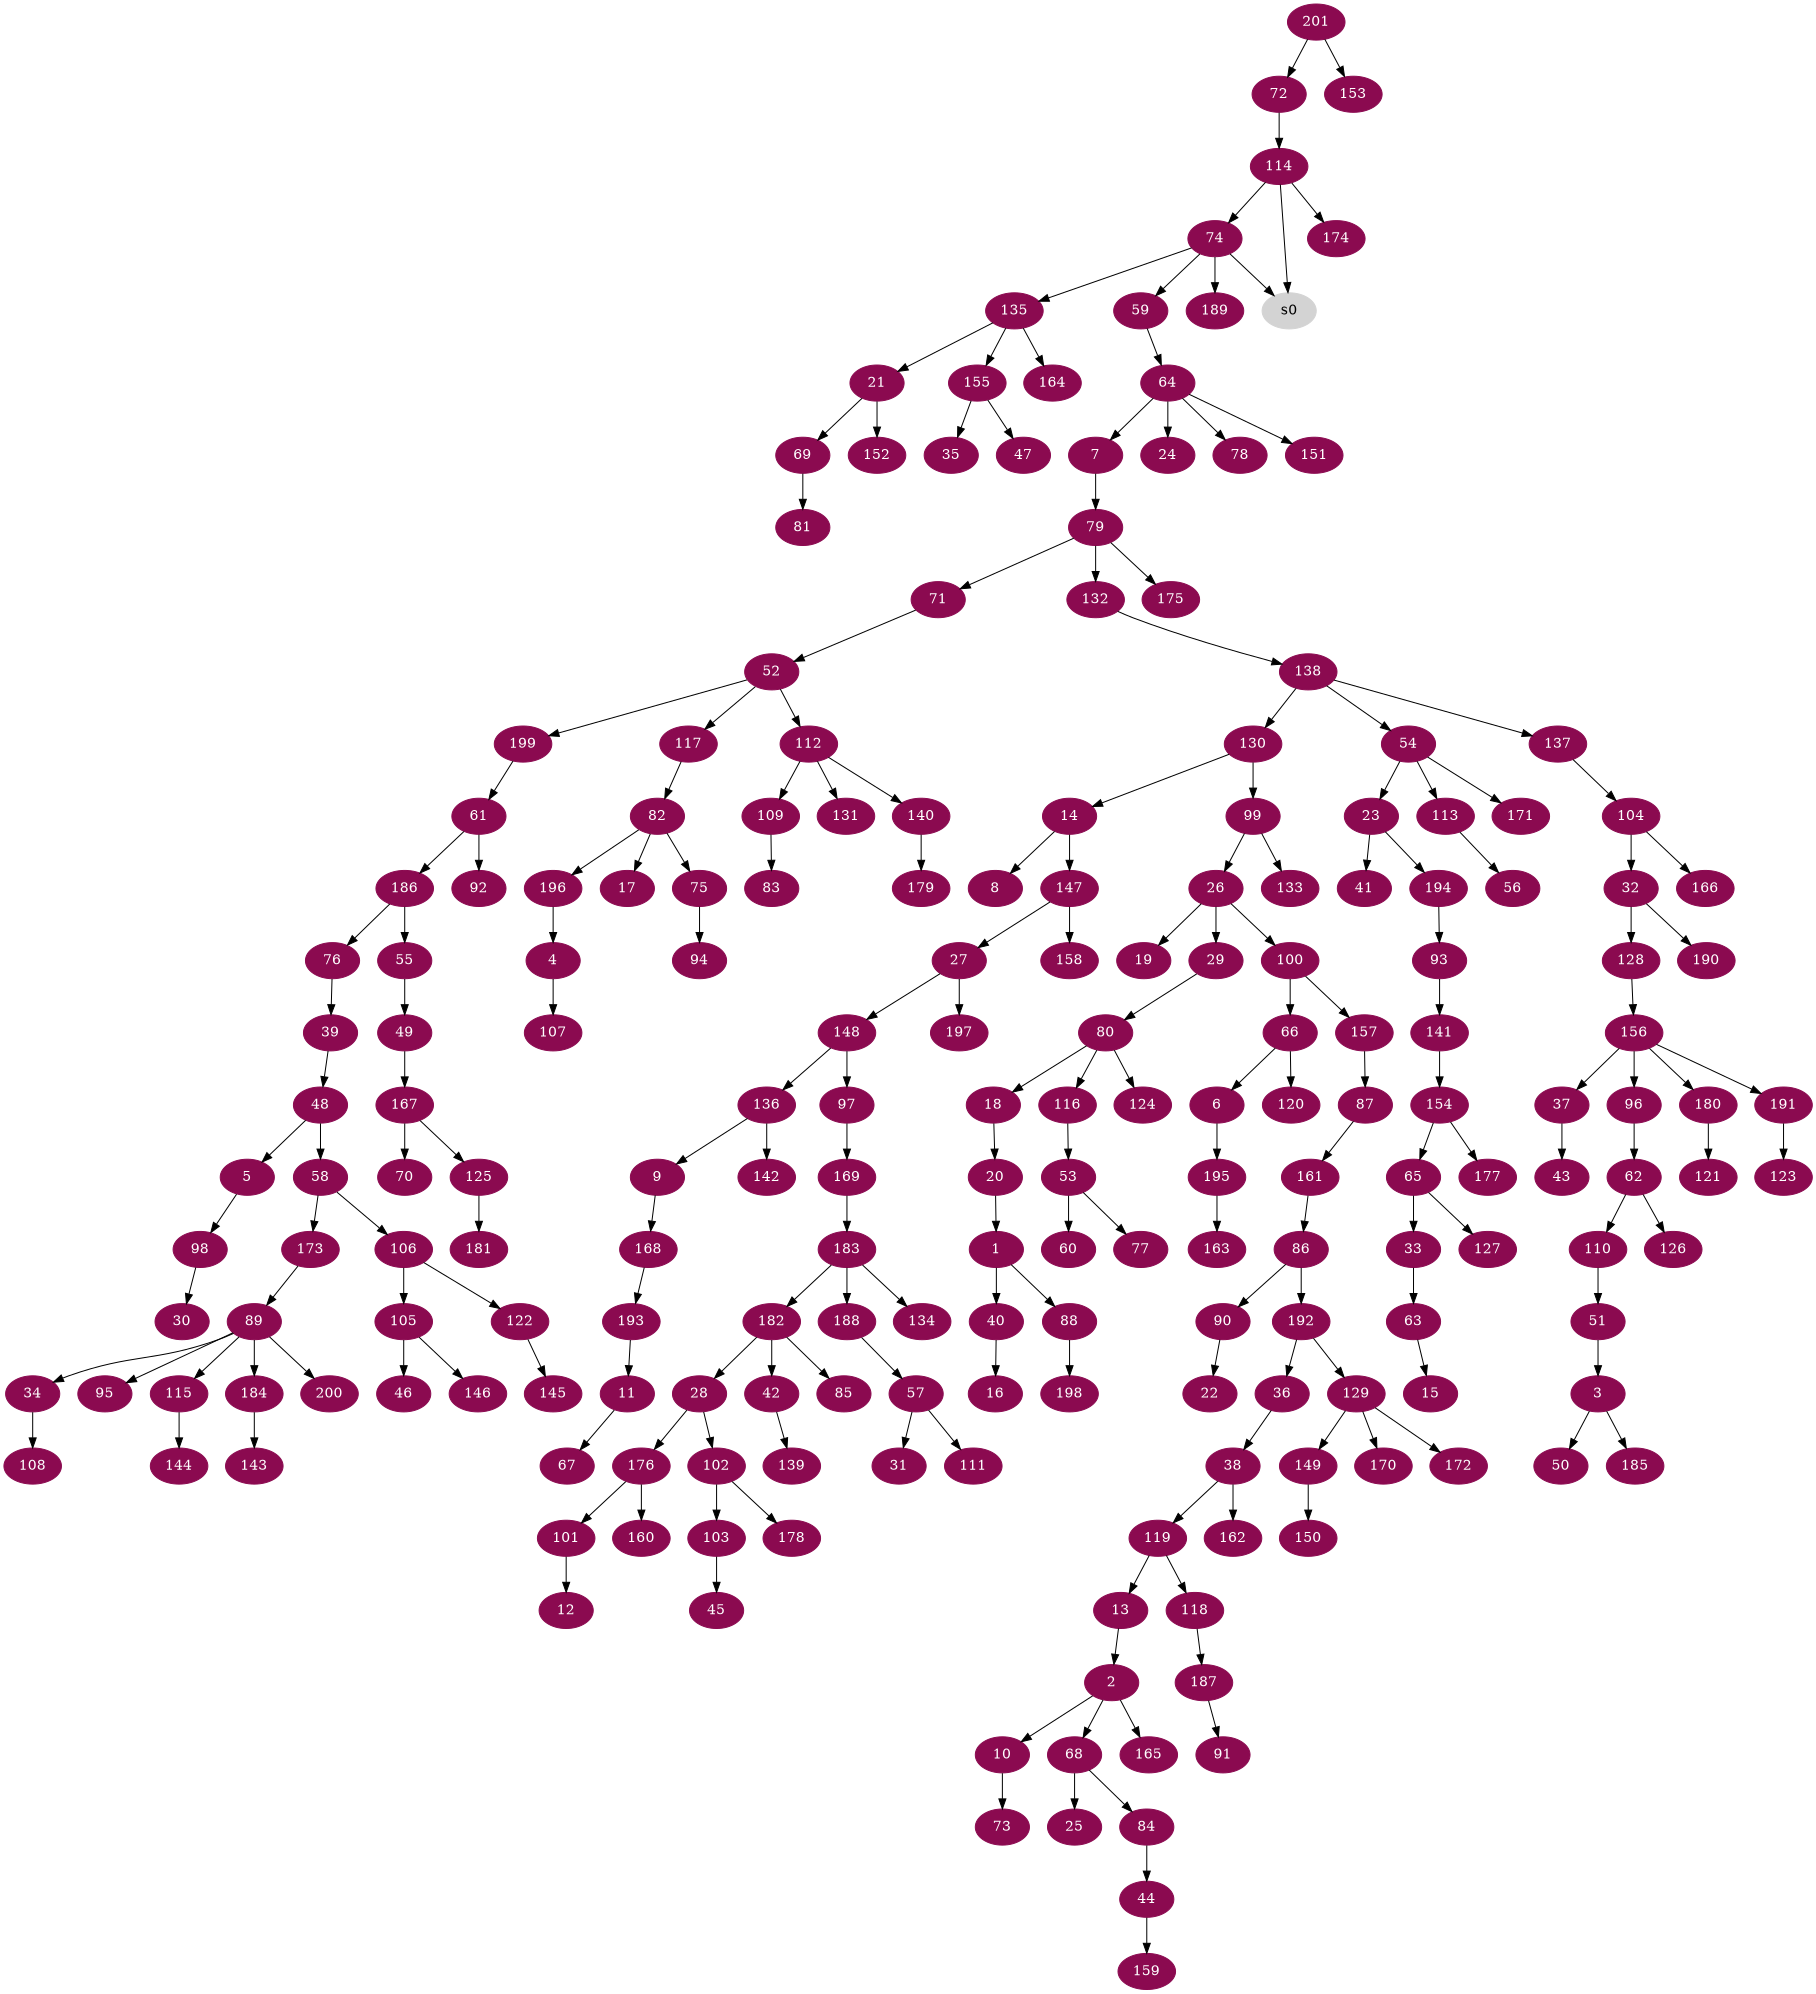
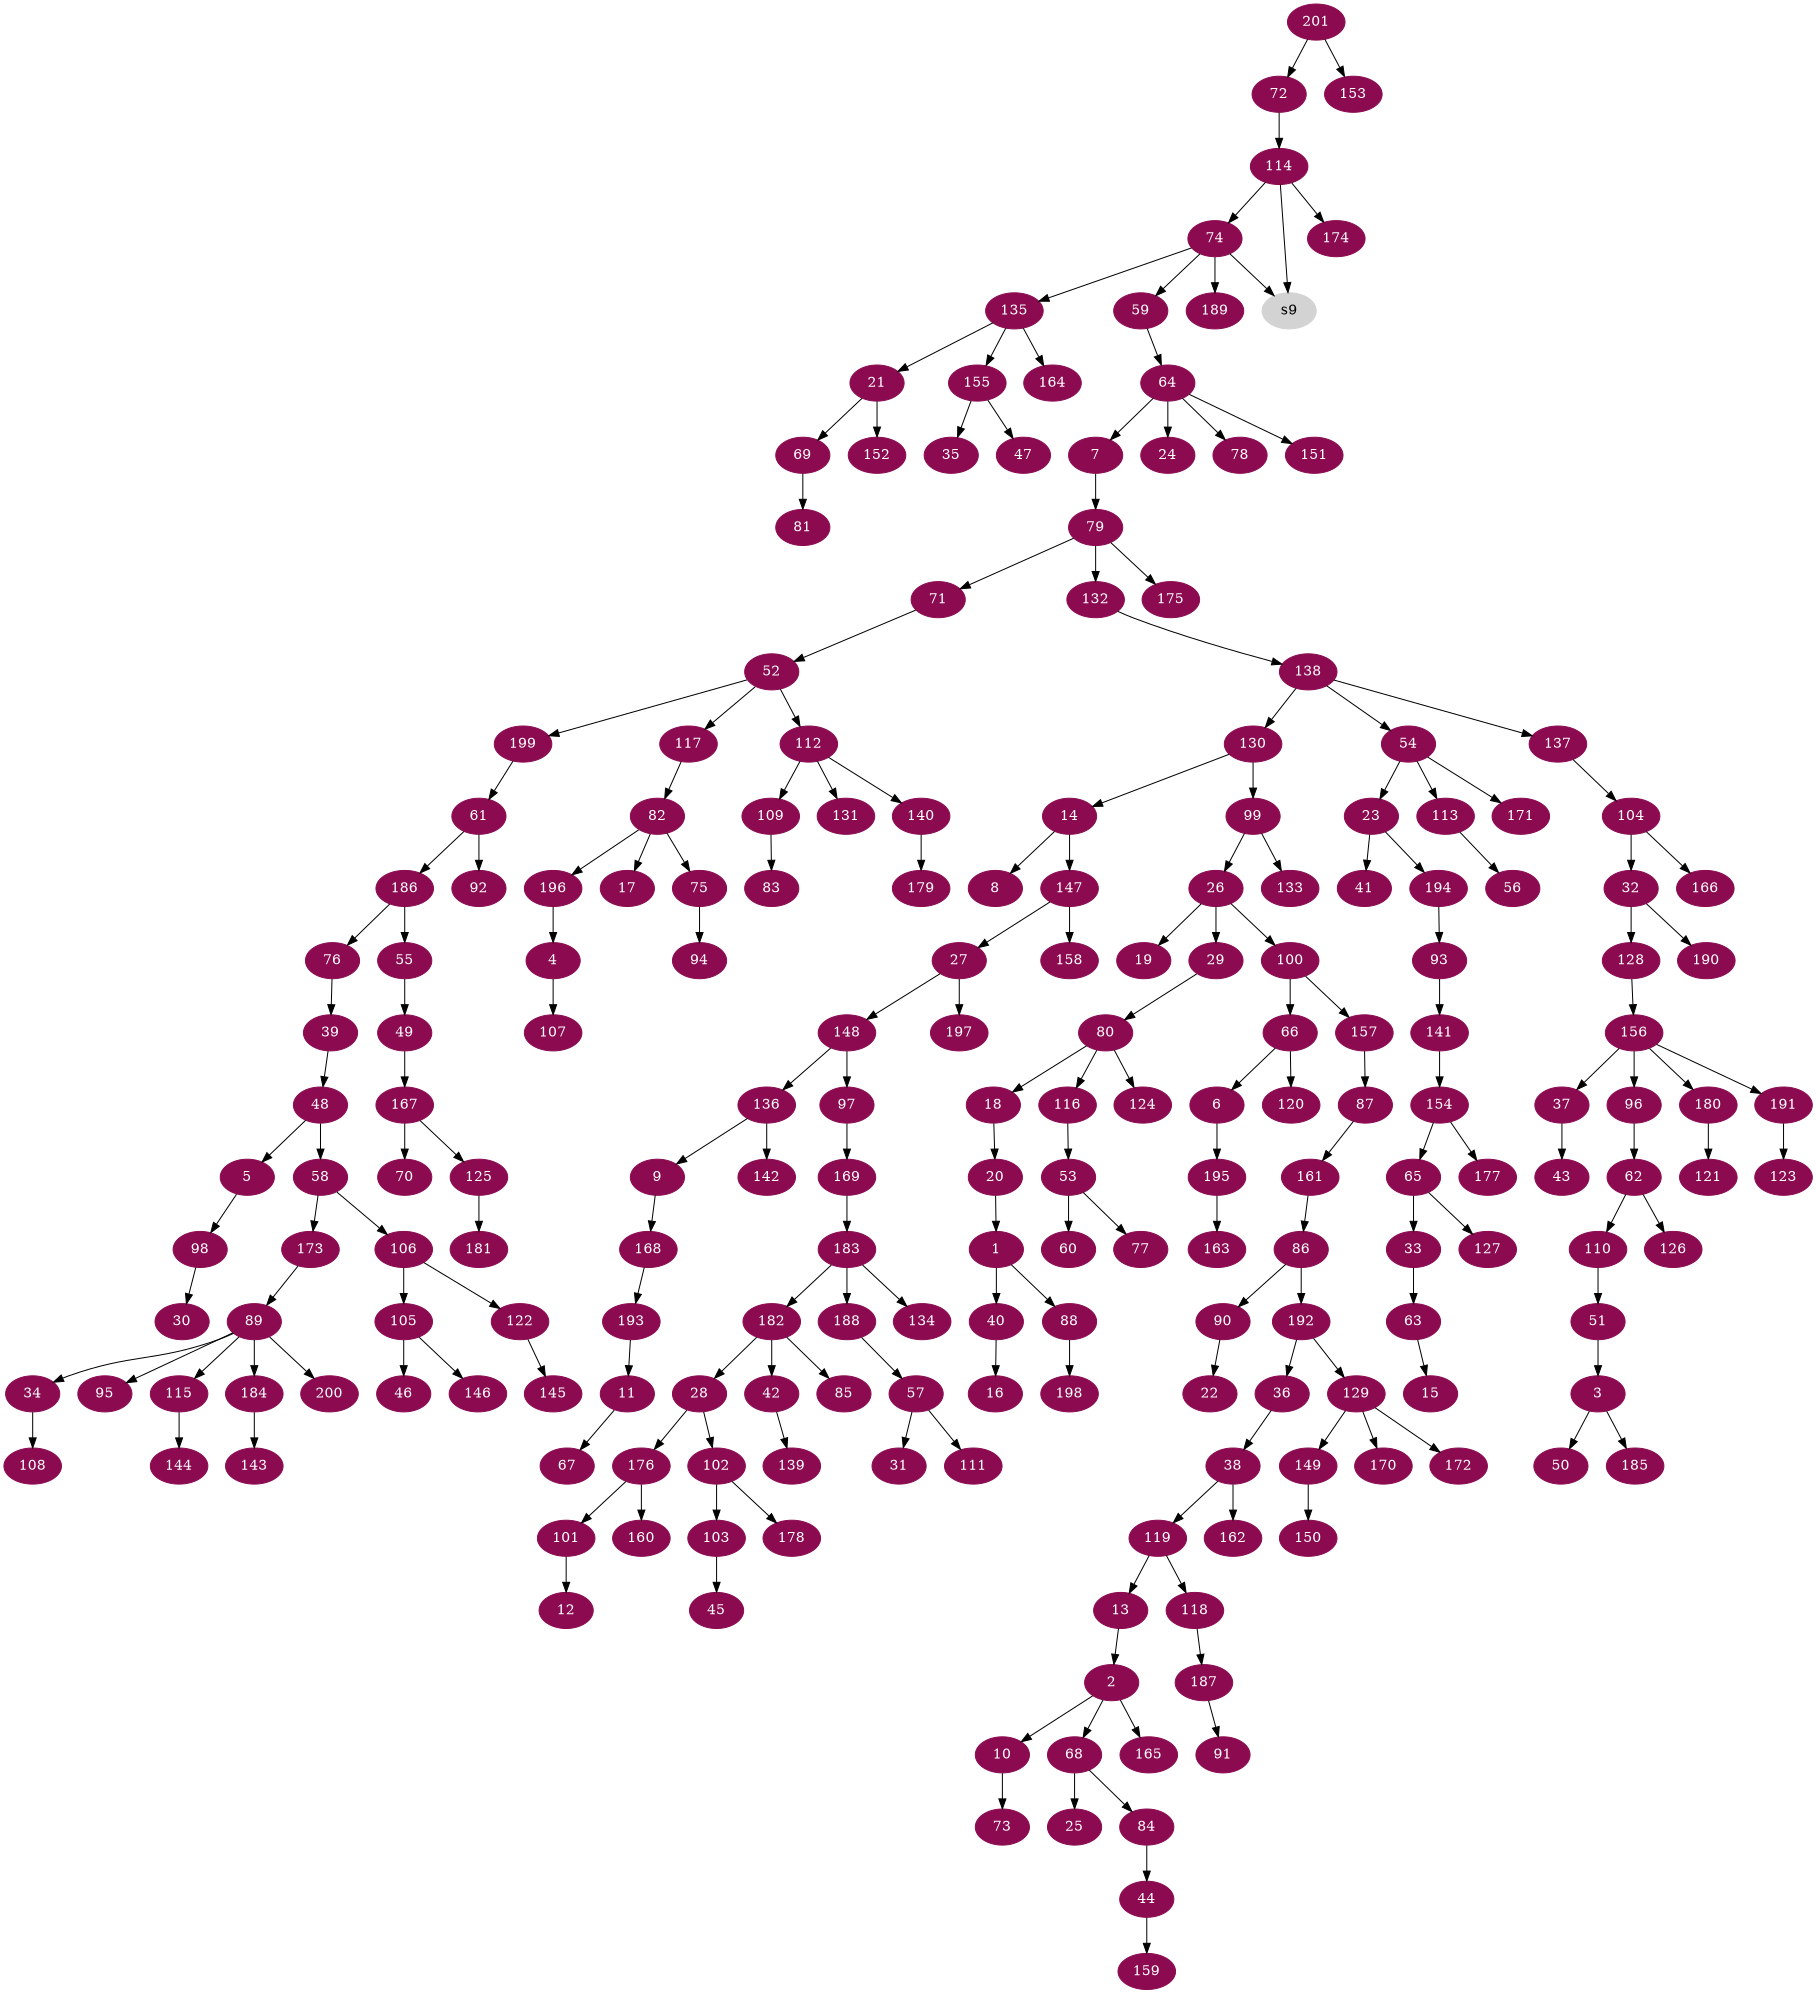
(1289, 311) -> (1289, 311)
